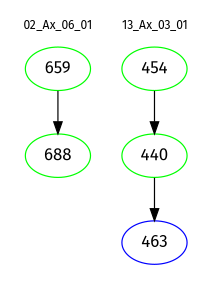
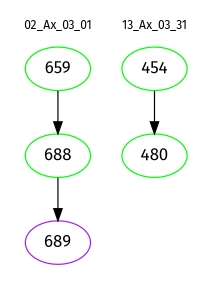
(59, 26) -> (59, 26)
(155, 26) -> (155, 26)
(154, 156) -> (154, 156)
none -> (58, 243)
(154, 243) -> none
